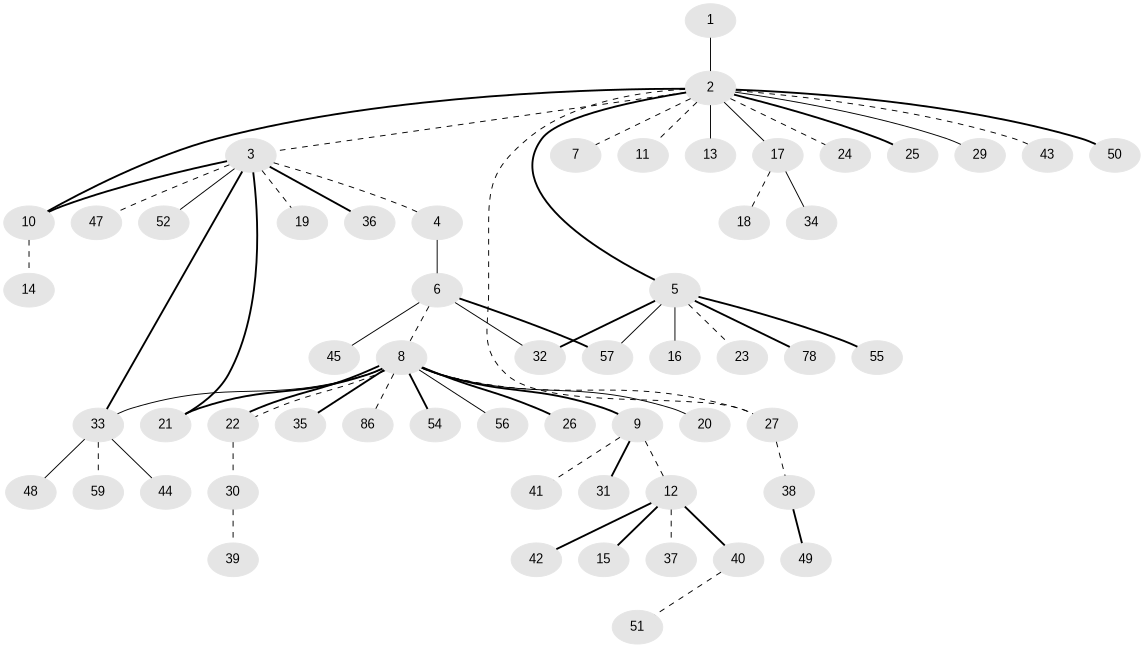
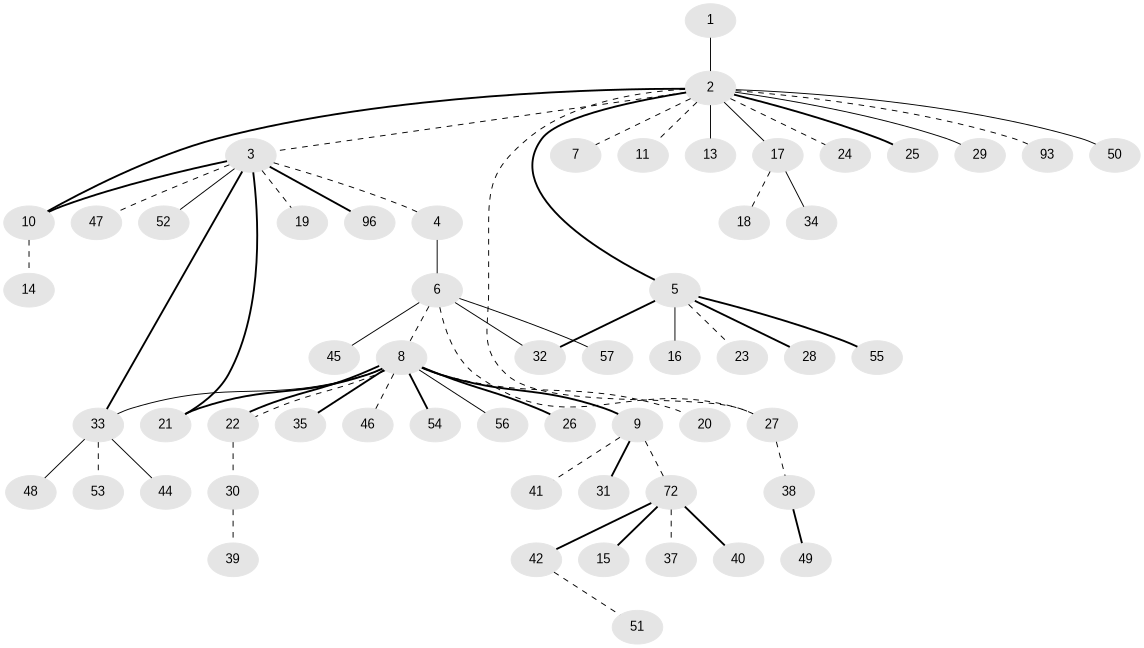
(918, 105) -> (918, 105)
(1048, 155) -> (1048, 155)
(370, 223) -> (370, 223)
(524, 321) -> (524, 321)
(641, 324) -> none
(810, 358) -> (810, 358)
(554, 390) -> (554, 390)
(621, 390) -> (573, 407)
(368, 425) -> (368, 425)
(98, 492) -> (98, 492)
(671, 492) -> (671, 492)
(688, 594) -> (587, 594)
